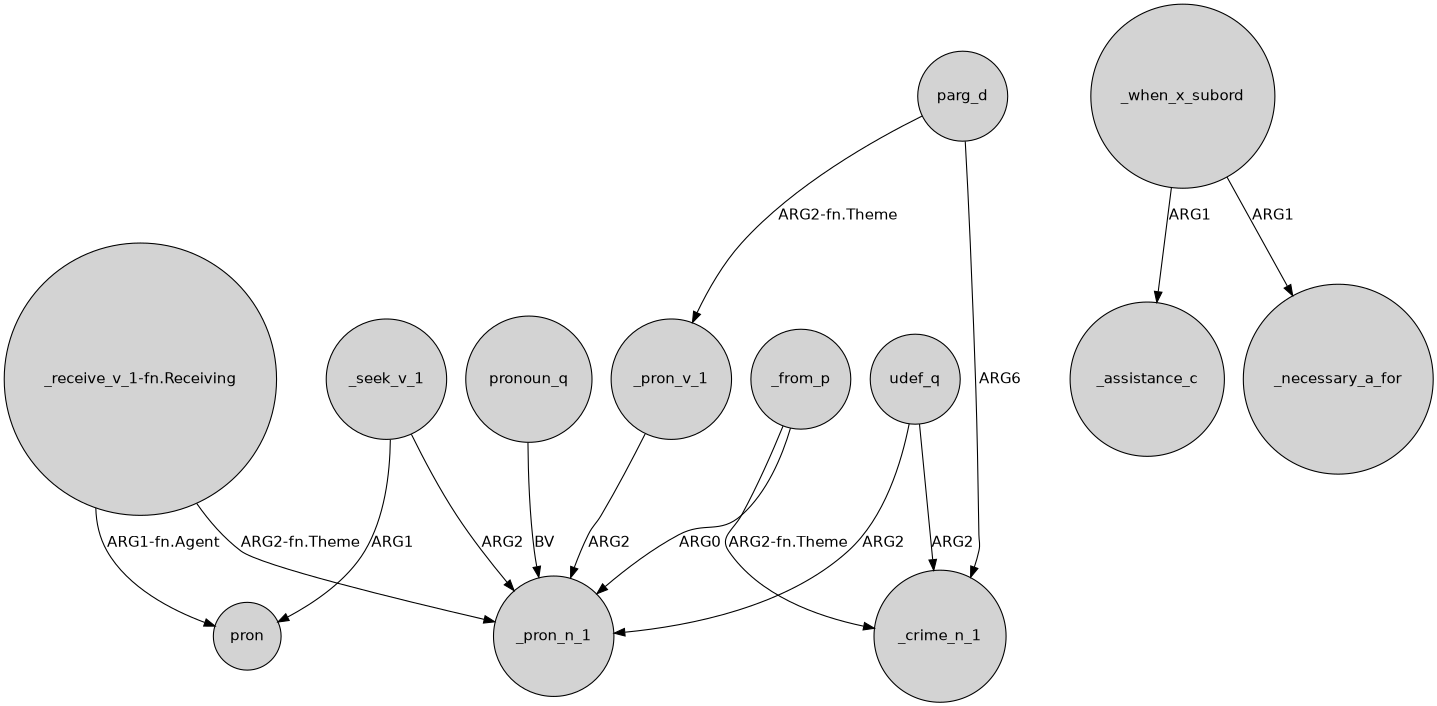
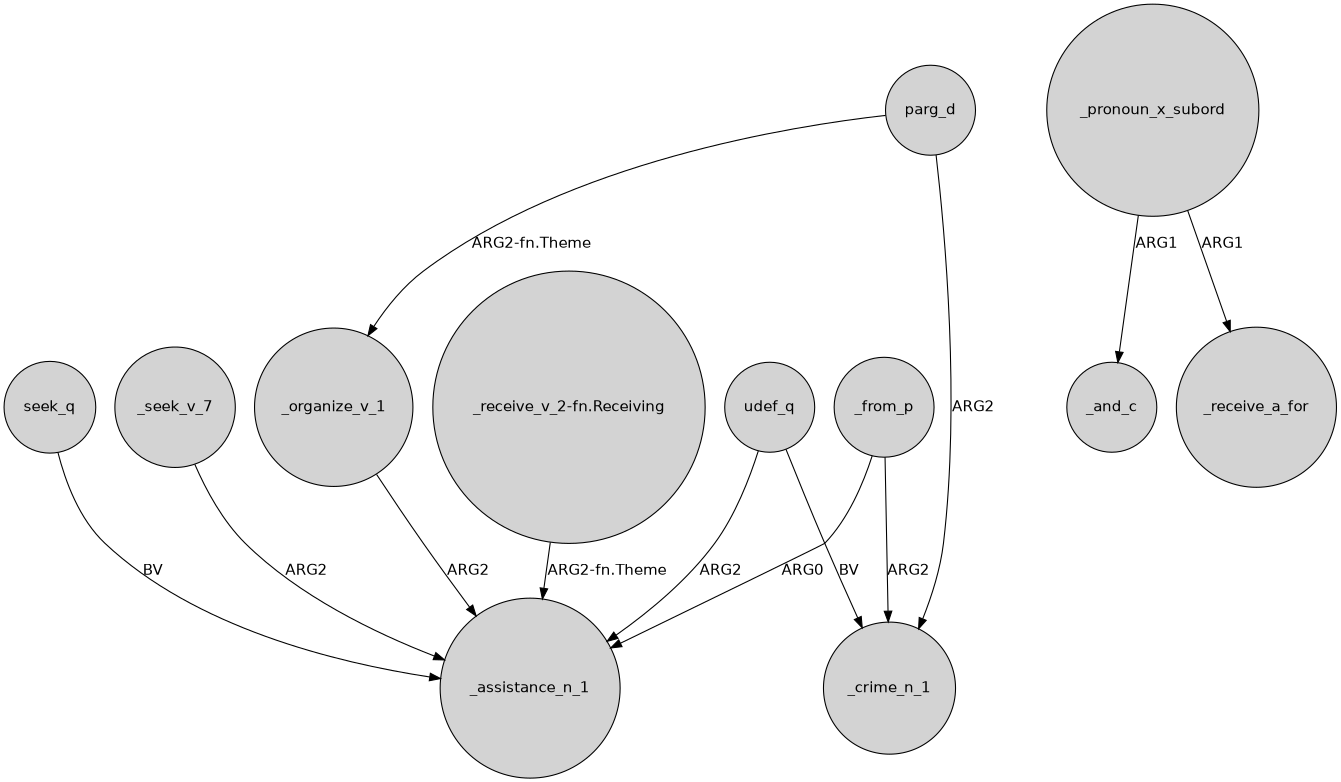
(1183, 96) -> (1153, 110)
(140, 379) -> (569, 407)
(386, 379) -> (175, 407)
(529, 379) -> (50, 407)
(671, 379) -> (334, 407)
(1000, 379) -> (974, 407)
(1147, 379) -> (1112, 407)
(1338, 379) -> (1256, 407)
(788, 543) -> (909, 571)
(953, 543) -> (849, 571)
(247, 636) -> none
(554, 636) -> (530, 688)
